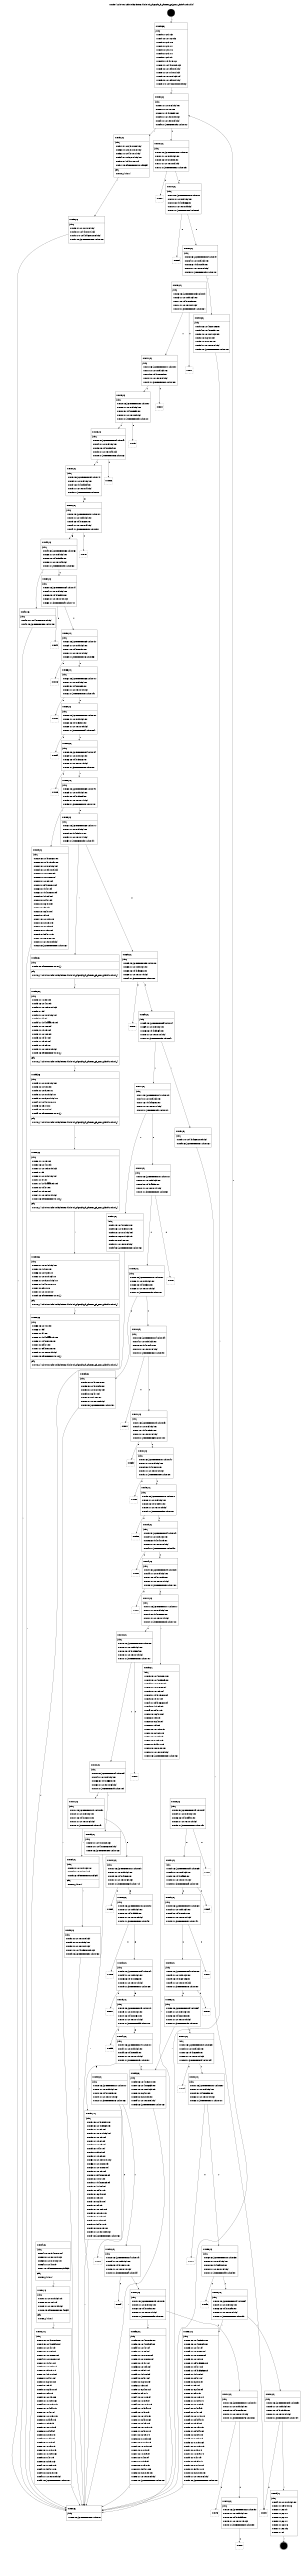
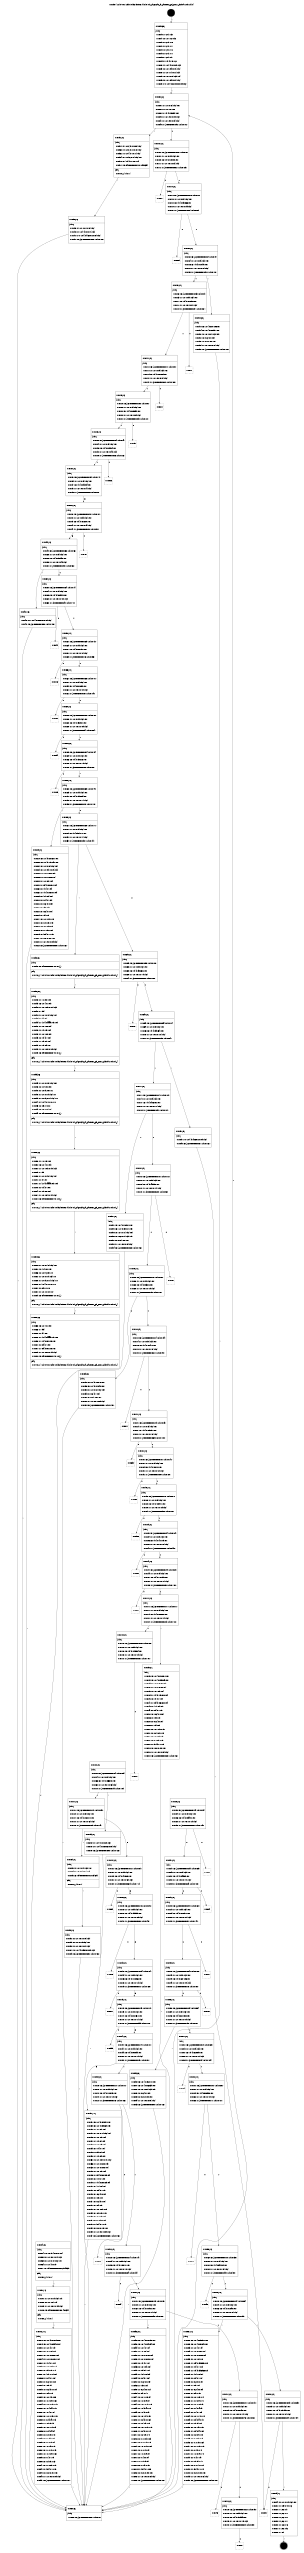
none -> (195, 278)
(121, 1711) -> none
(140, 2066) -> (122, 2068)
